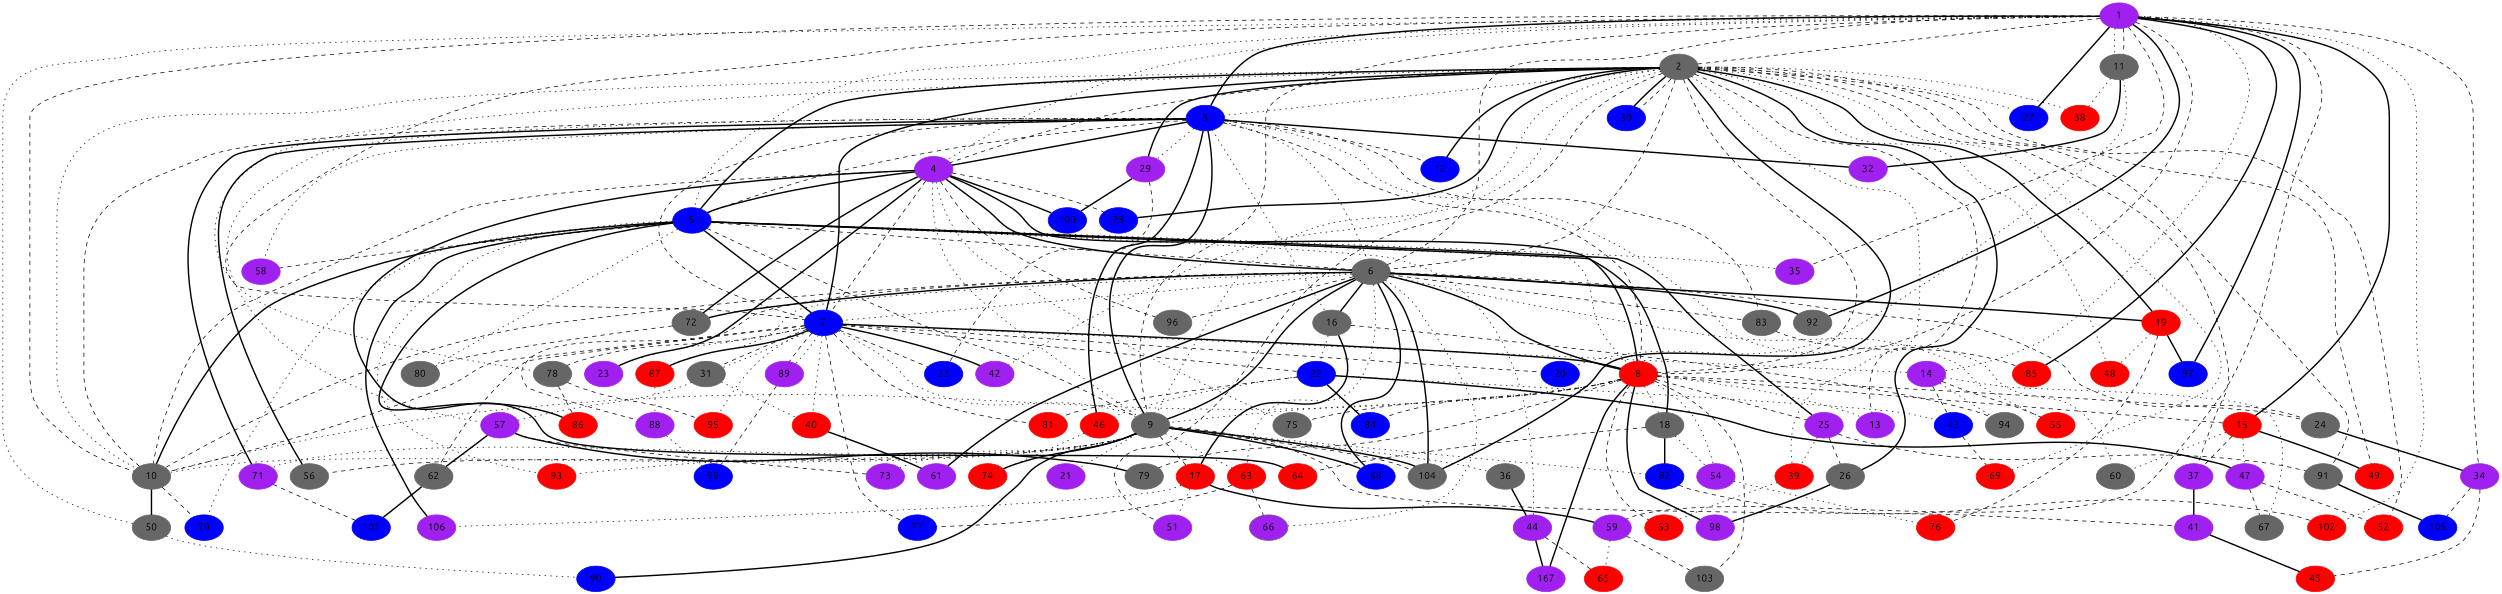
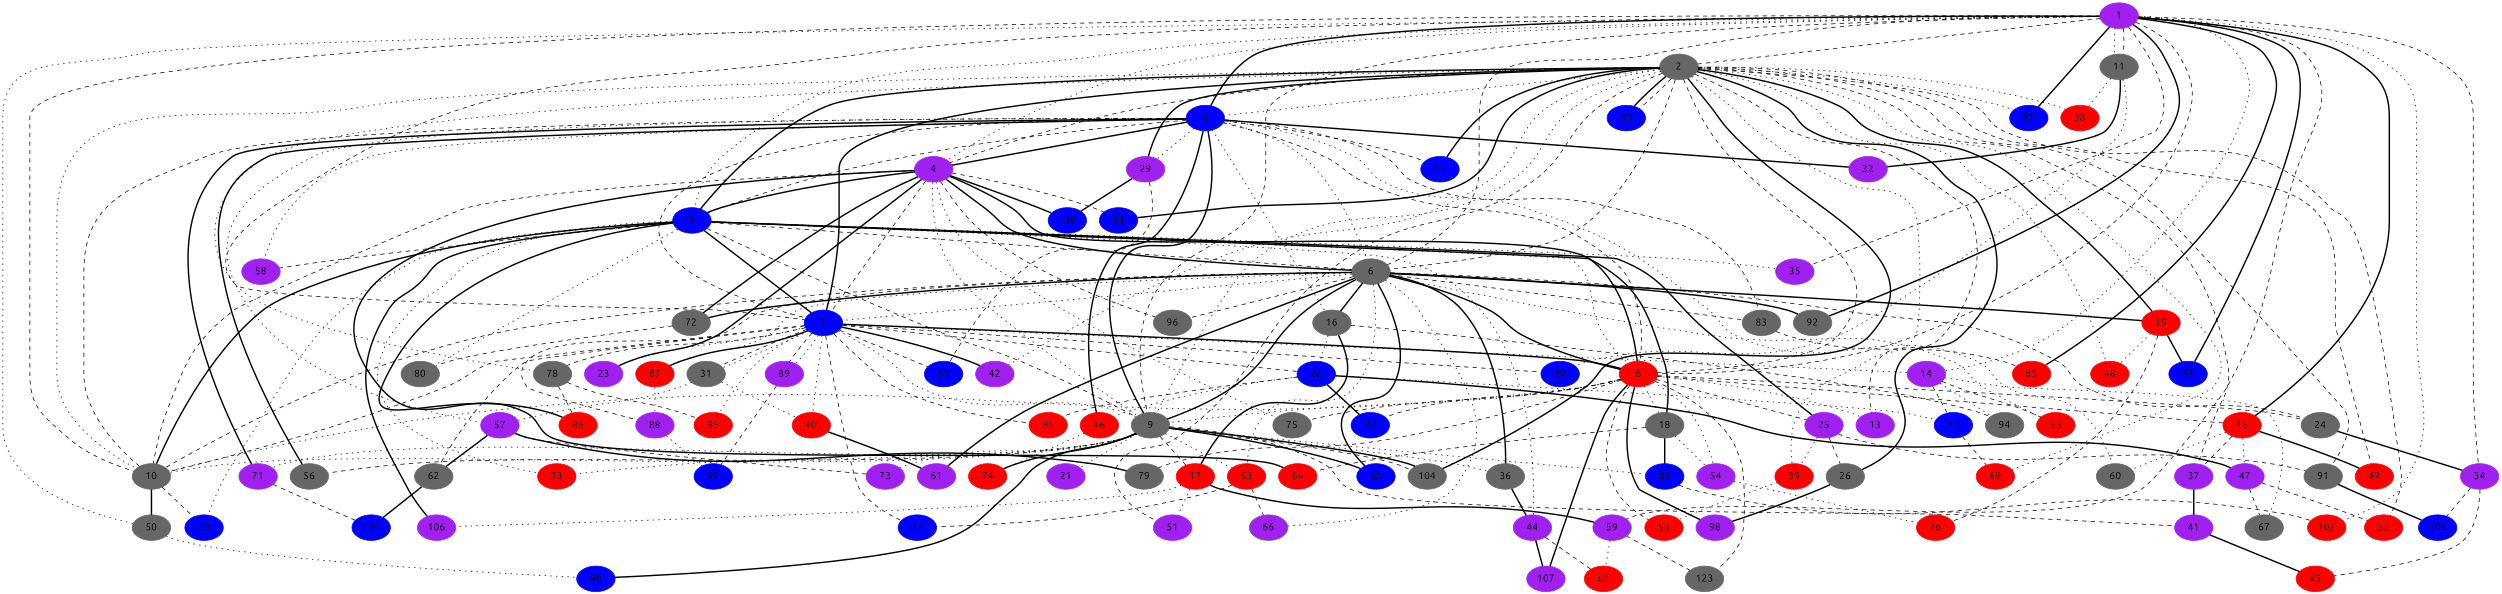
(1423, 373) -> (1483, 344)
(1546, 579) -> (1546, 579)
(1705, 579) -> (1705, 579)
